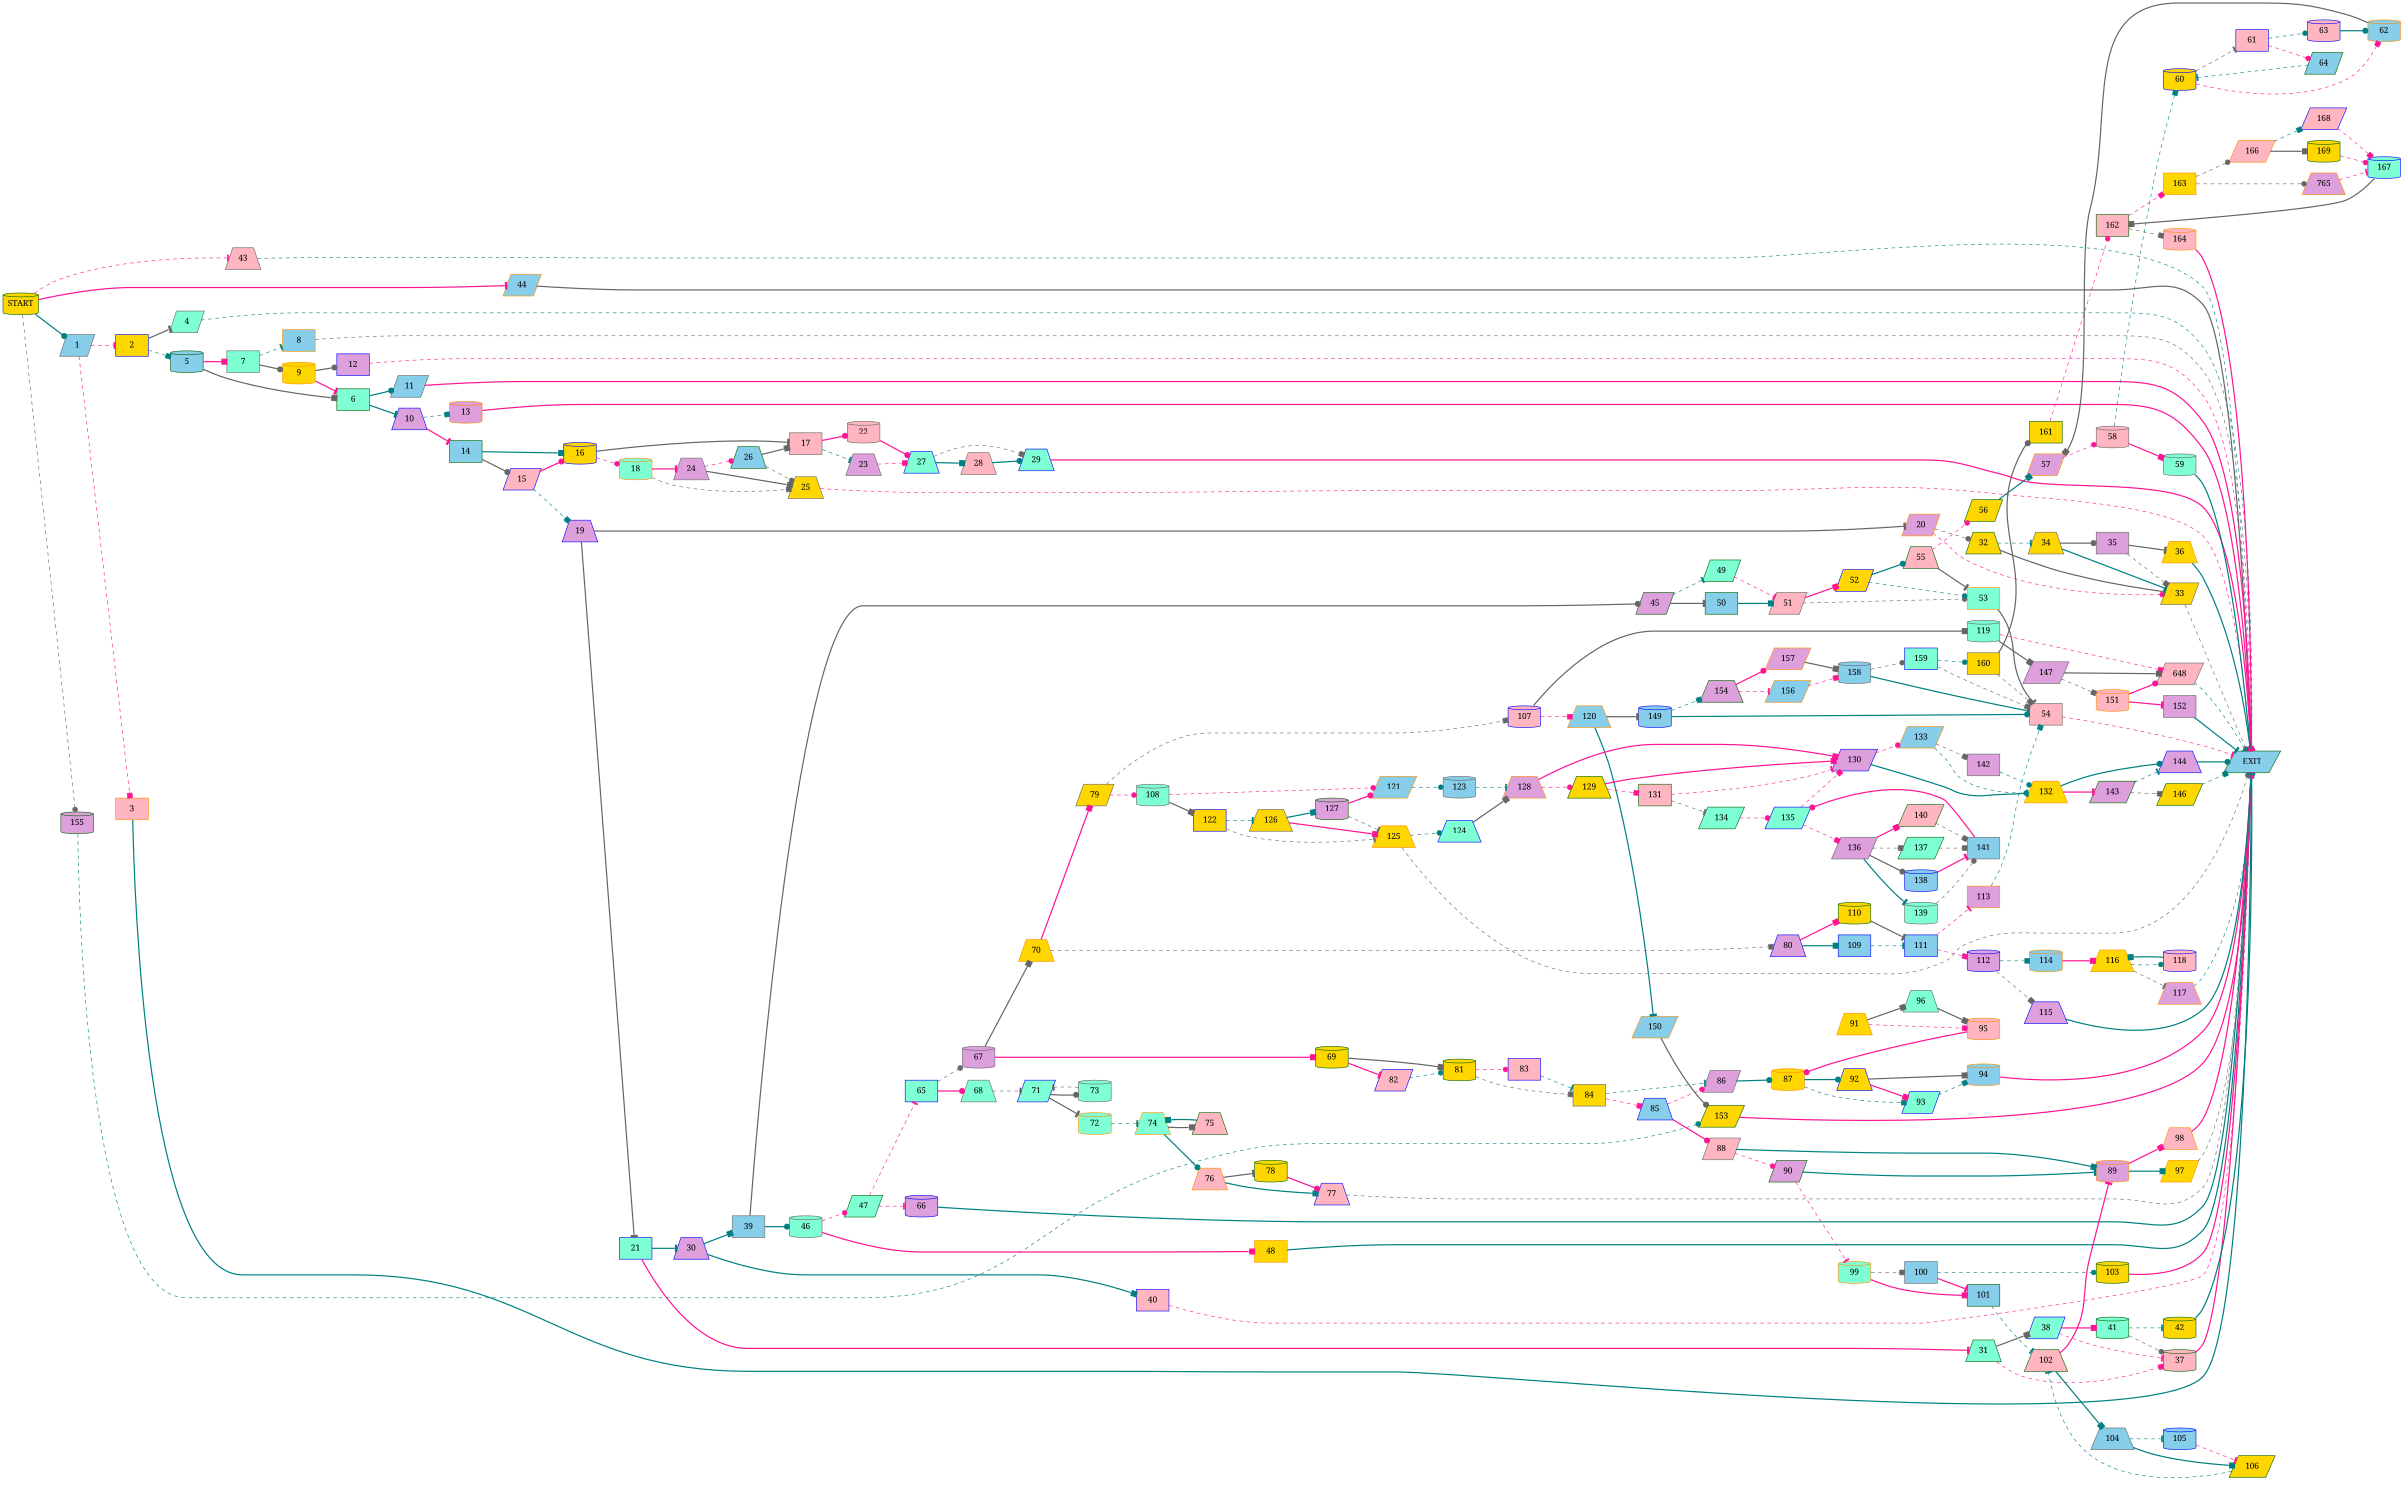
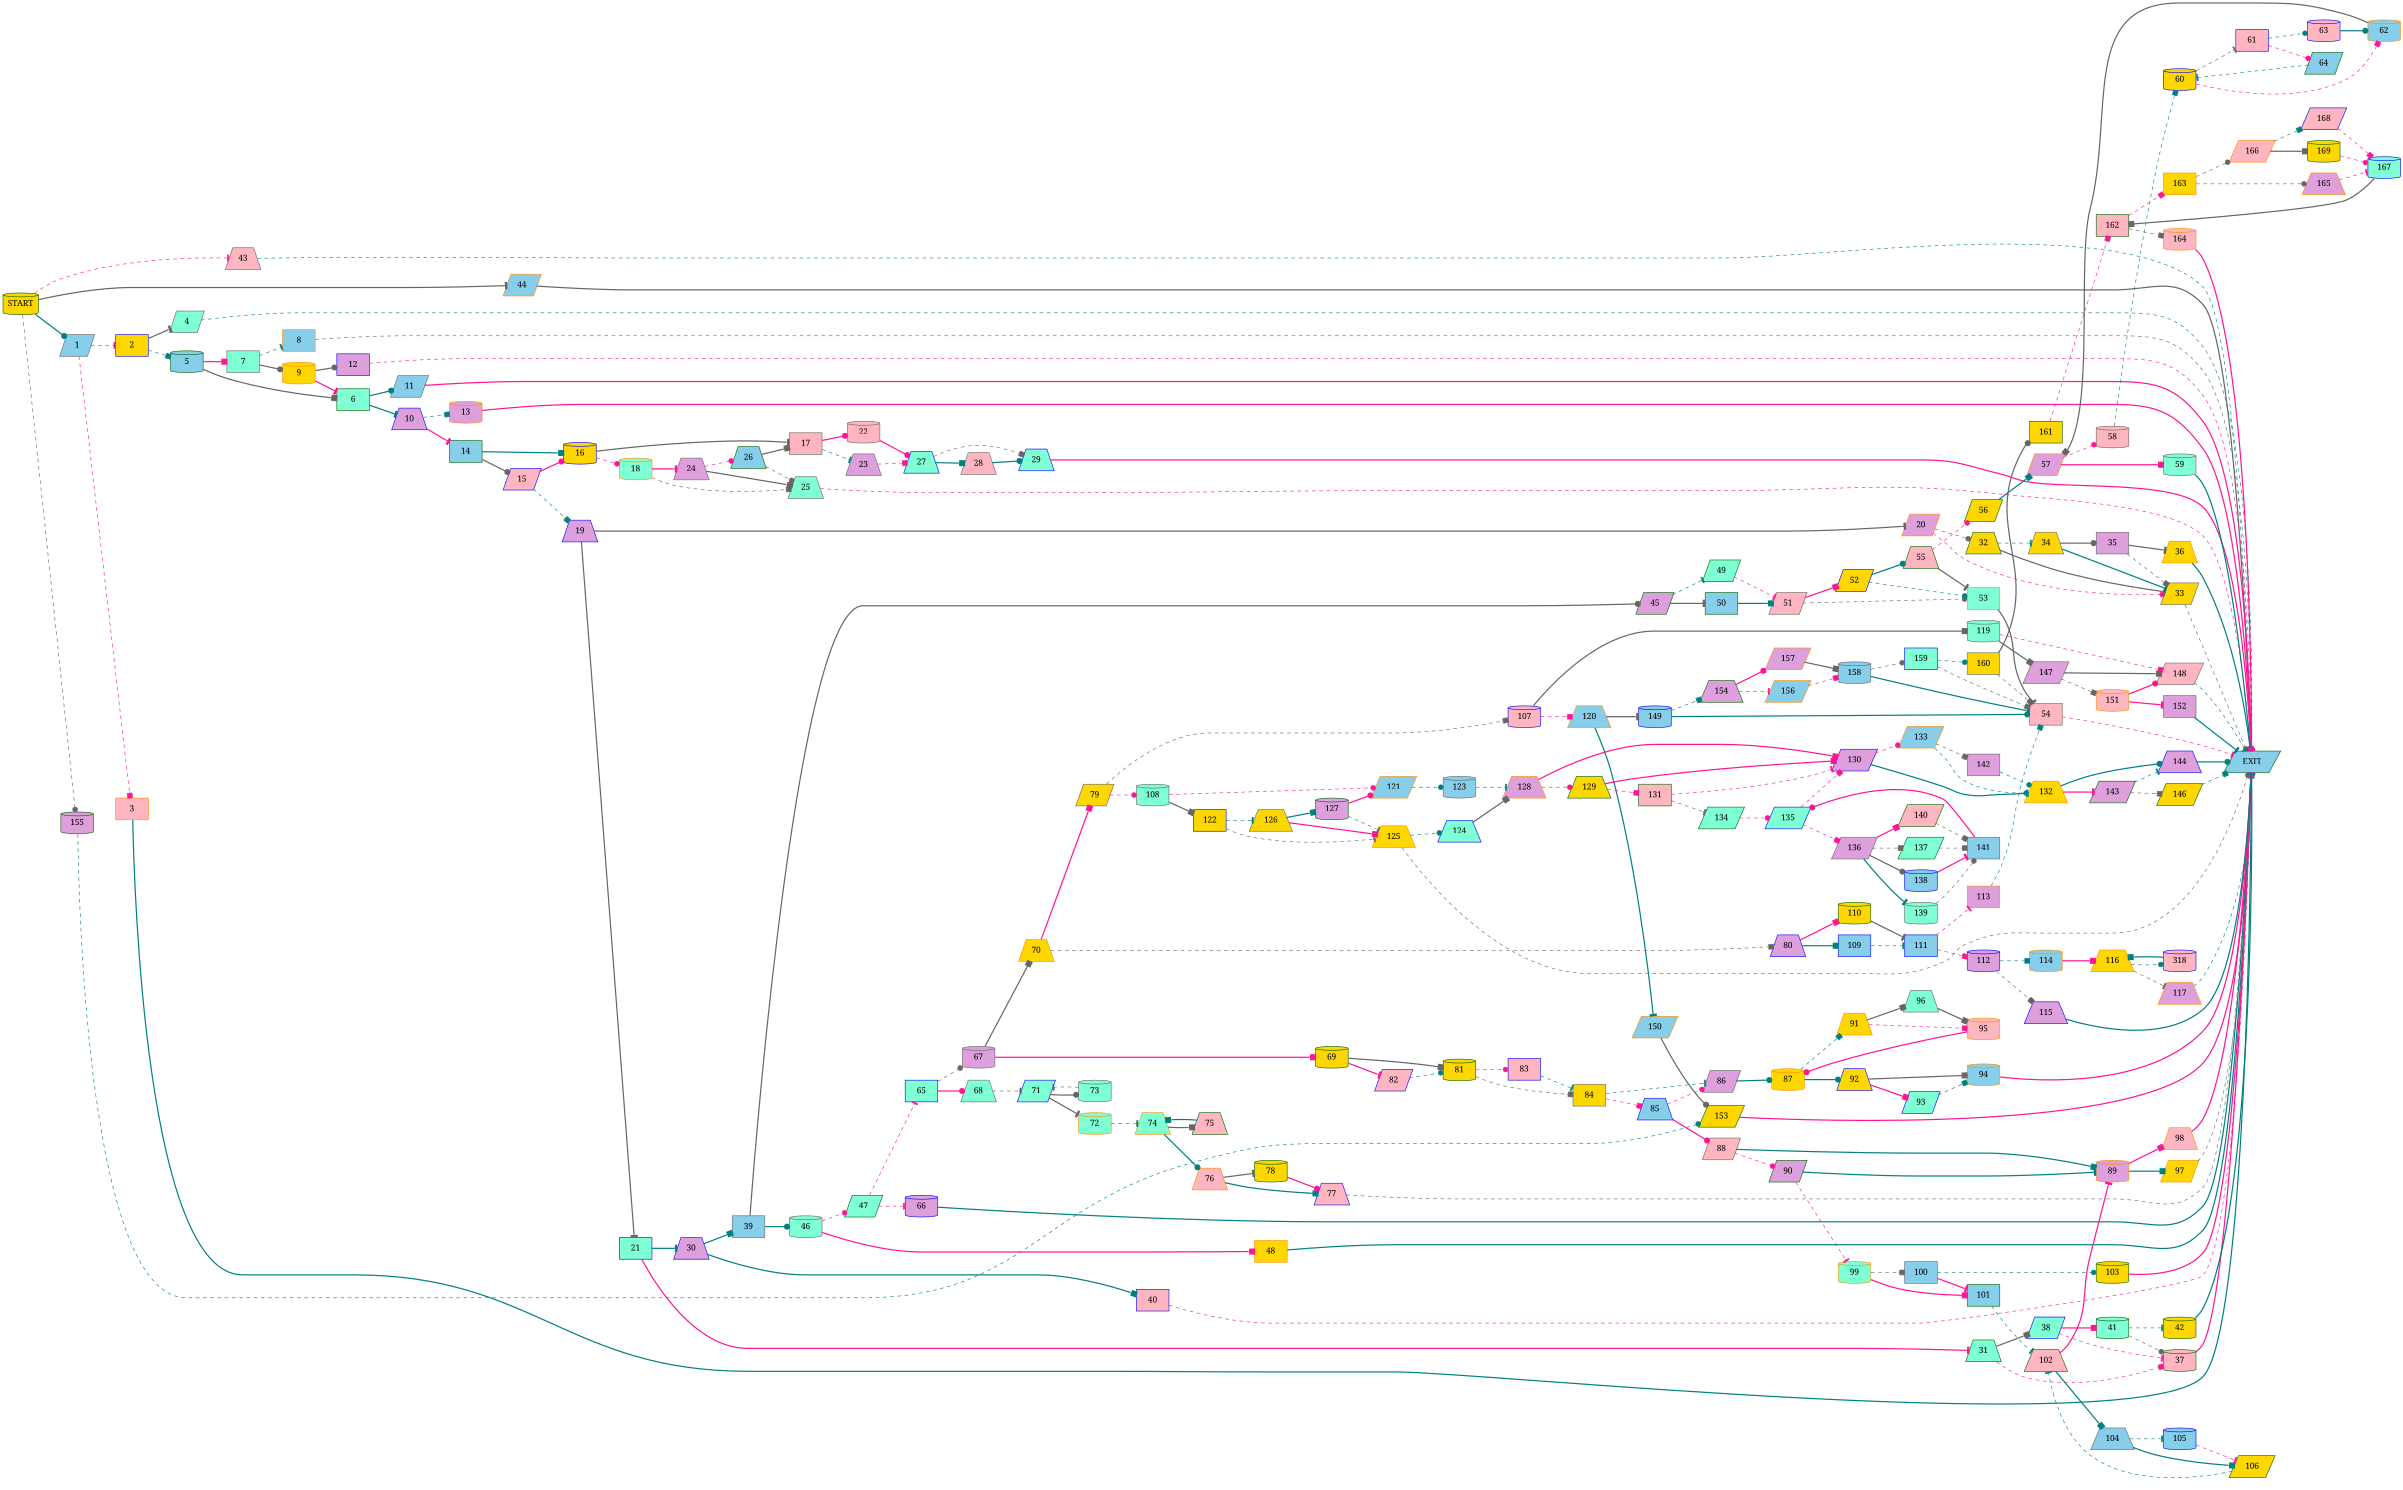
(2324, 184) -> (2324, 184)
(271, 288) -> (271, 288)
(2079, 331) -> (2079, 331)
(2143, 450) -> (2109, 465)
(806, 488) -> (806, 488)
(2180, 674) -> (2180, 674)
(2180, 961) -> (2180, 961)
(1851, 1099) -> (1819, 1054)
